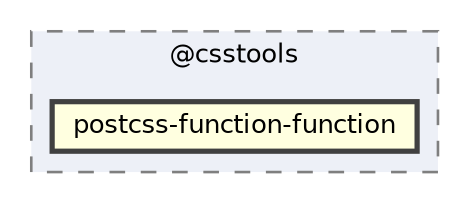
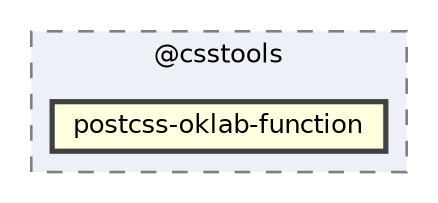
(235, 126) -> (219, 126)
